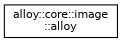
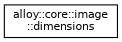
(61, 21) -> (61, 21)
